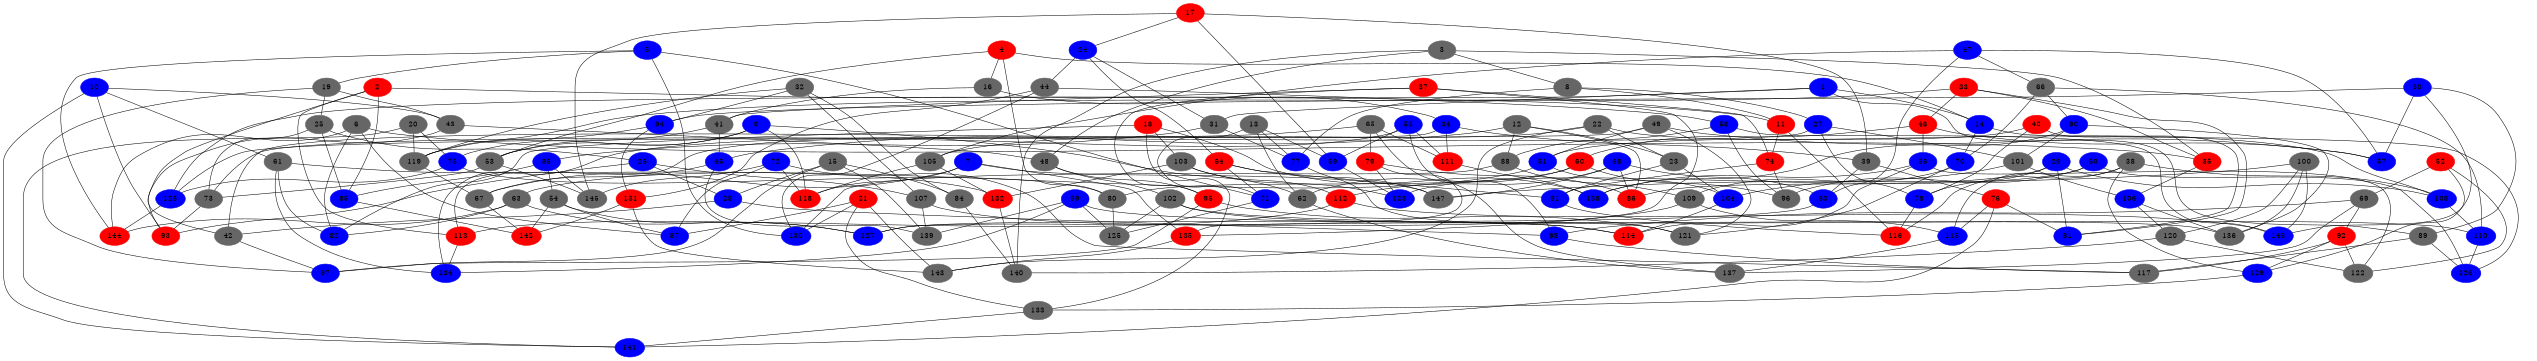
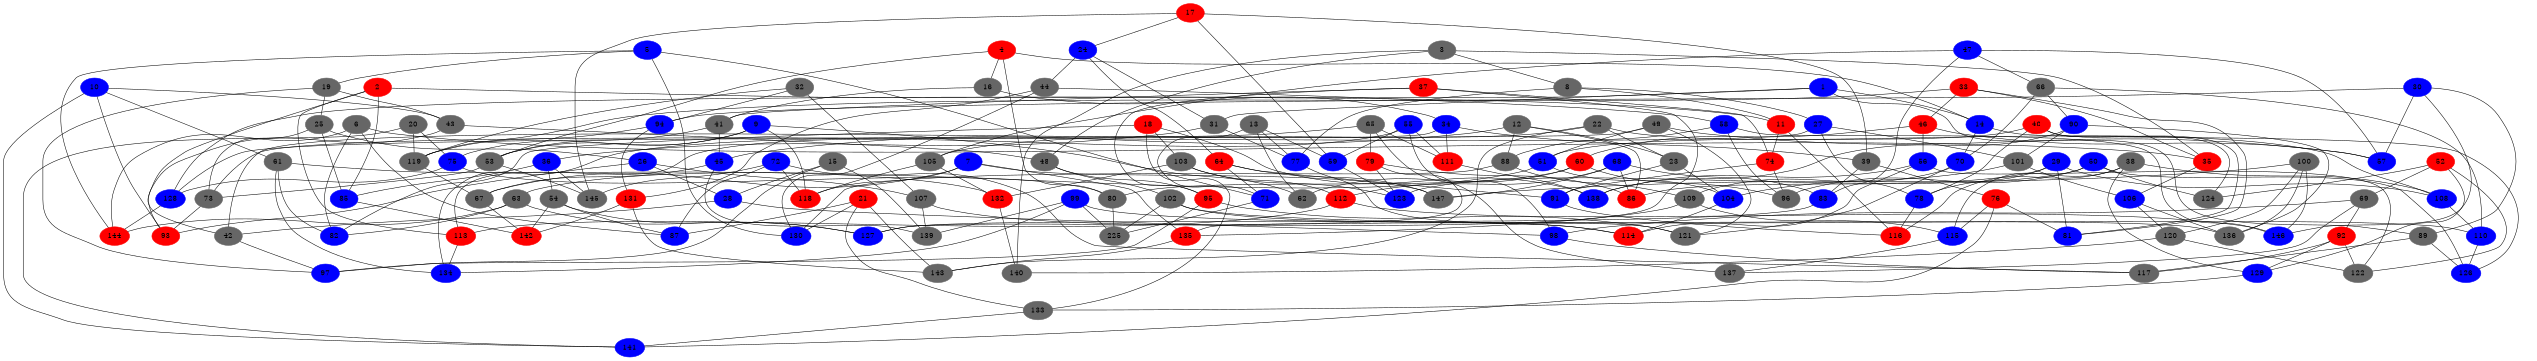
(959, 199) -> none
none -> (2208, 199)
(1114, 236) -> (1114, 236)
(1512, 252) -> none
